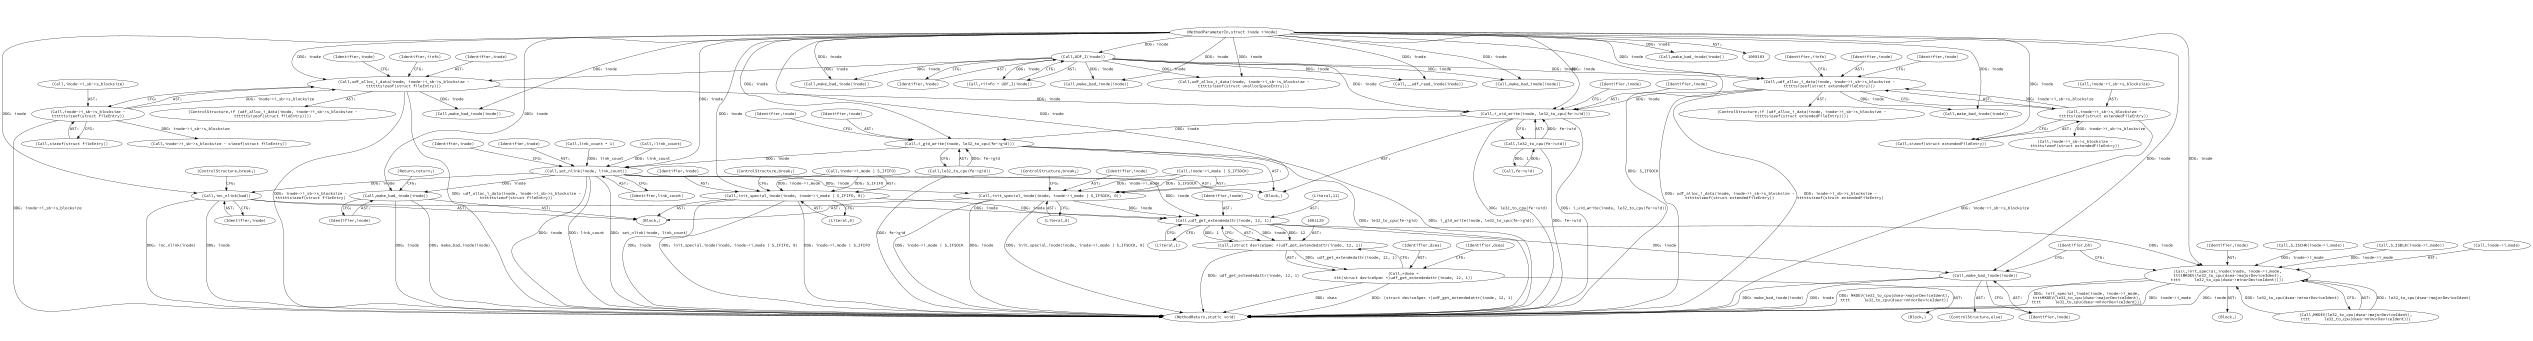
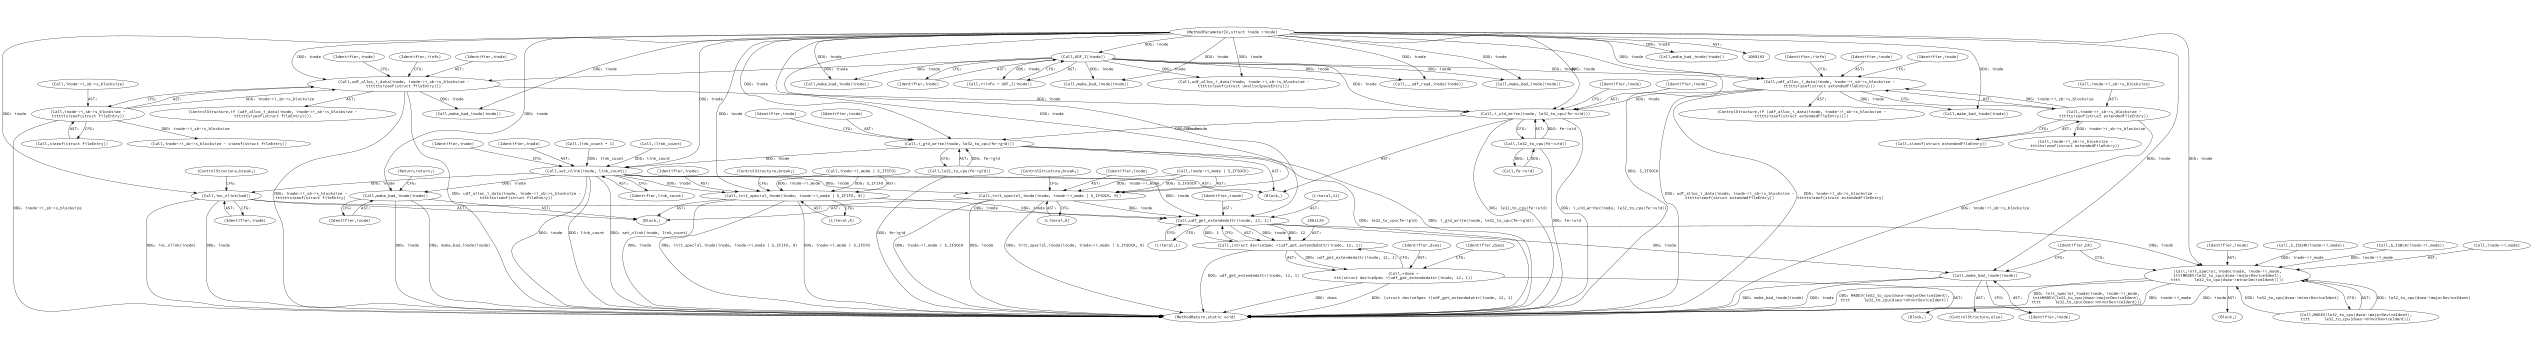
(1726, 37) -> (882, 99)
none -> (669, 186)
